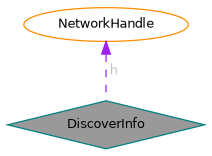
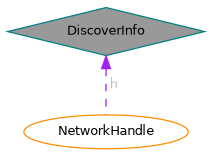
(106, 78) -> (106, 92)
